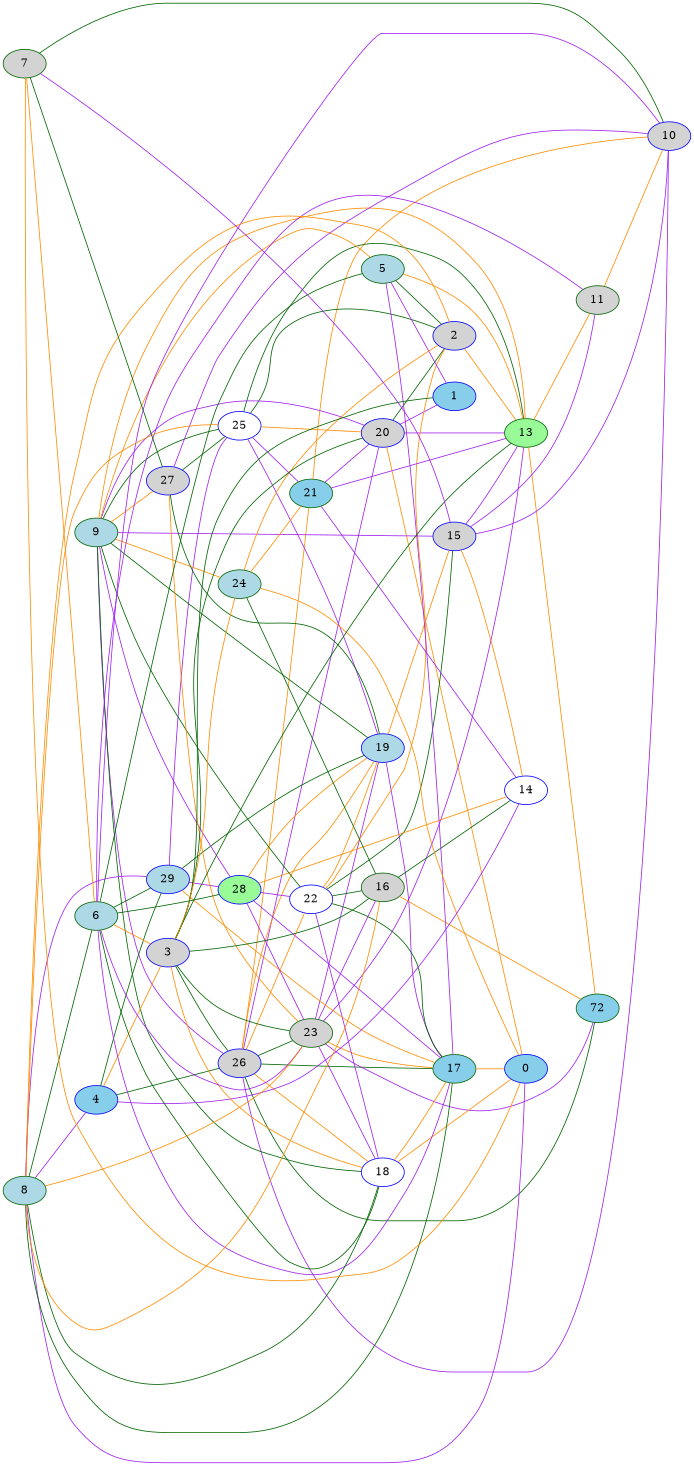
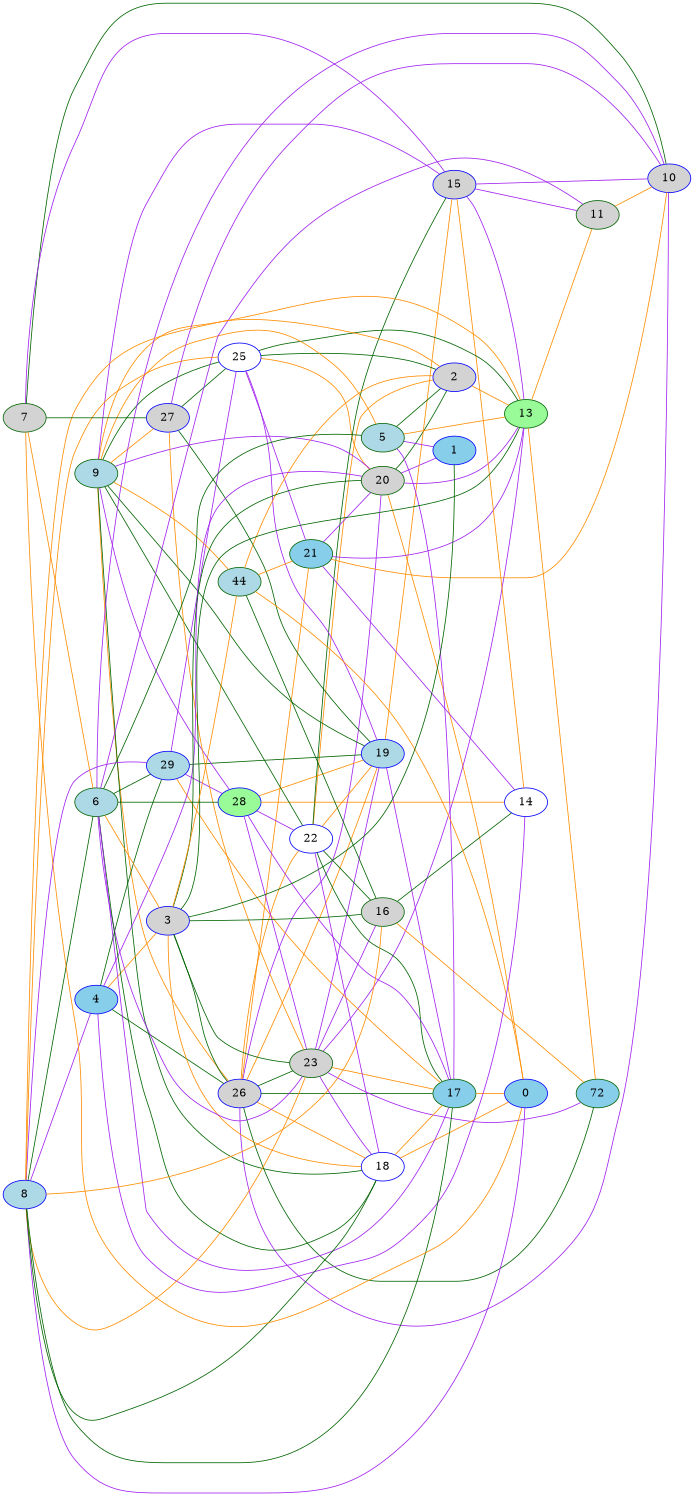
(383, 433) -> (383, 481)
(240, 584) -> (240, 582)
none -> (177, 822)
(131, 925) -> (134, 889)
(25, 1191) -> (25, 1195)
